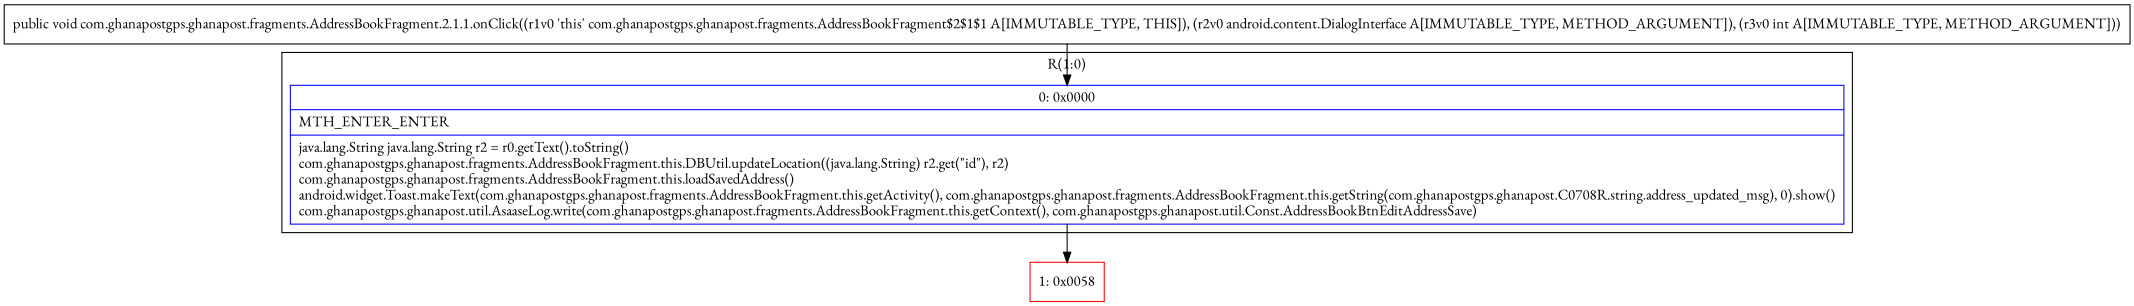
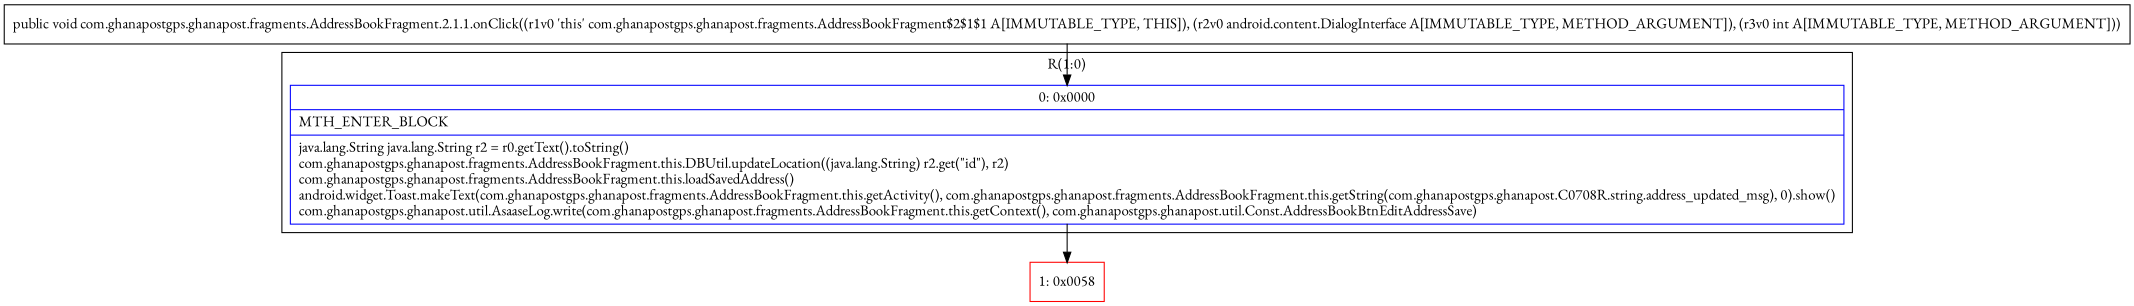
(374, 122) -> (374, 122)
